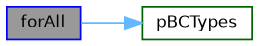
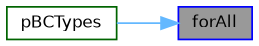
(103, 23) -> (139, 23)
